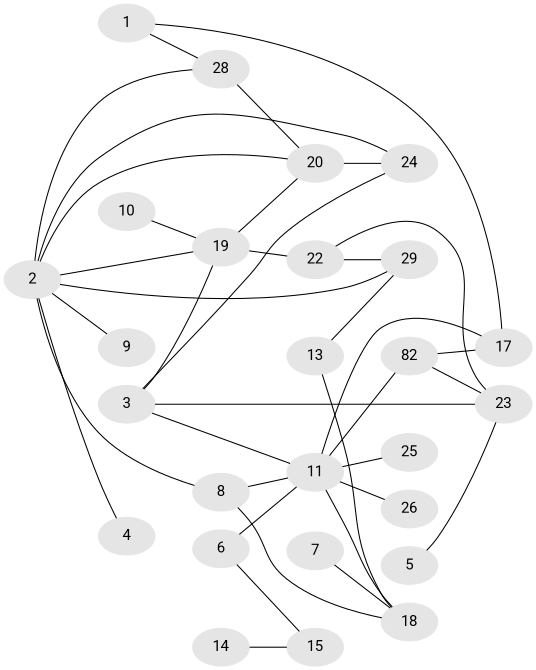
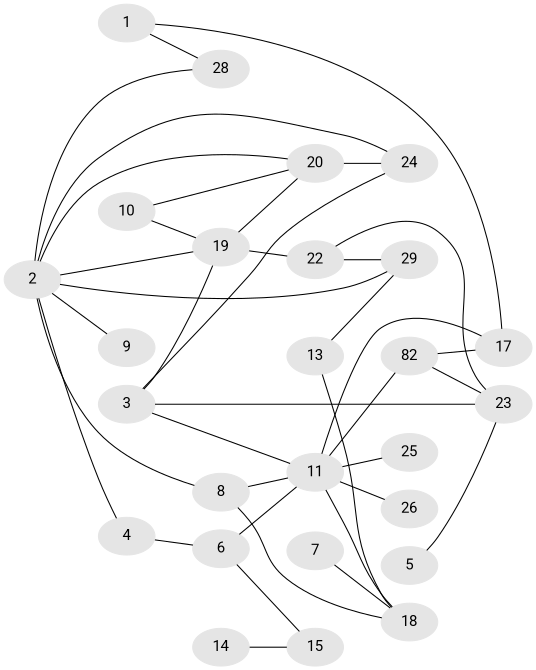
(263, 111) -> (221, 187)
none -> (174, 542)
